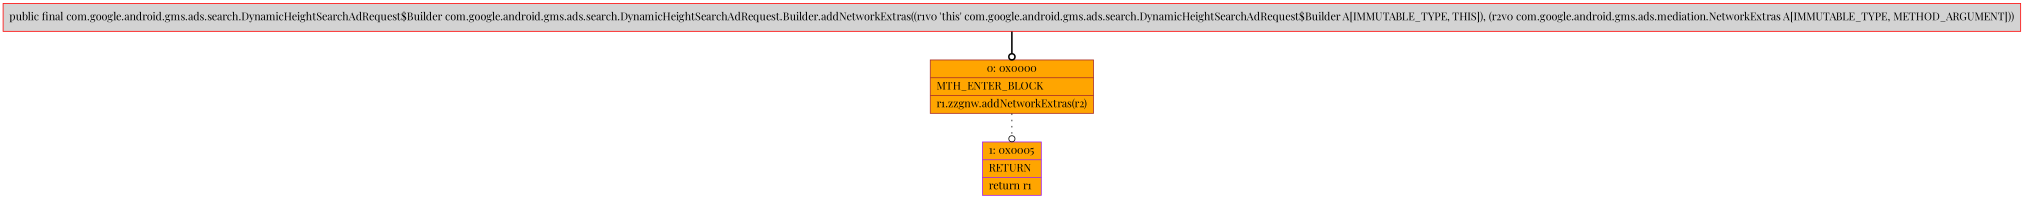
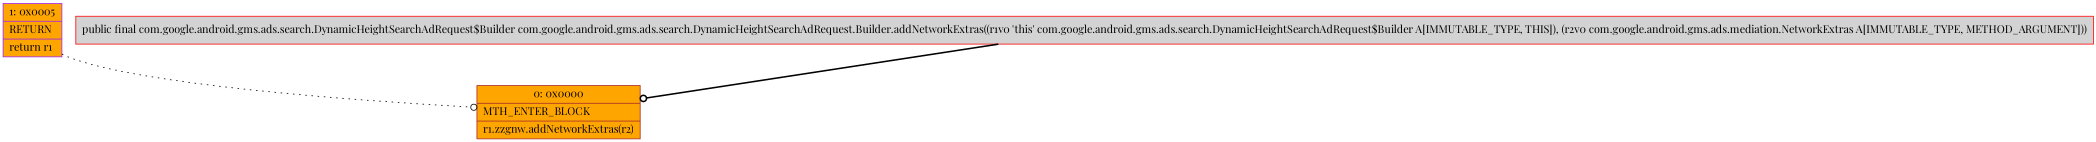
(1012, 125) -> (265, 91)
